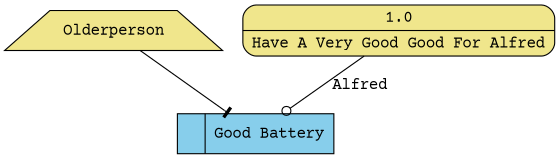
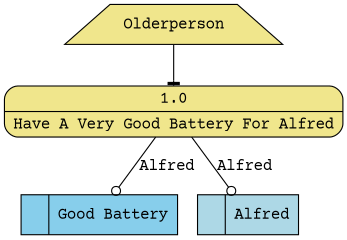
(399, 43) -> (174, 124)
(182, 81) -> (174, 62)
none -> (248, 215)
